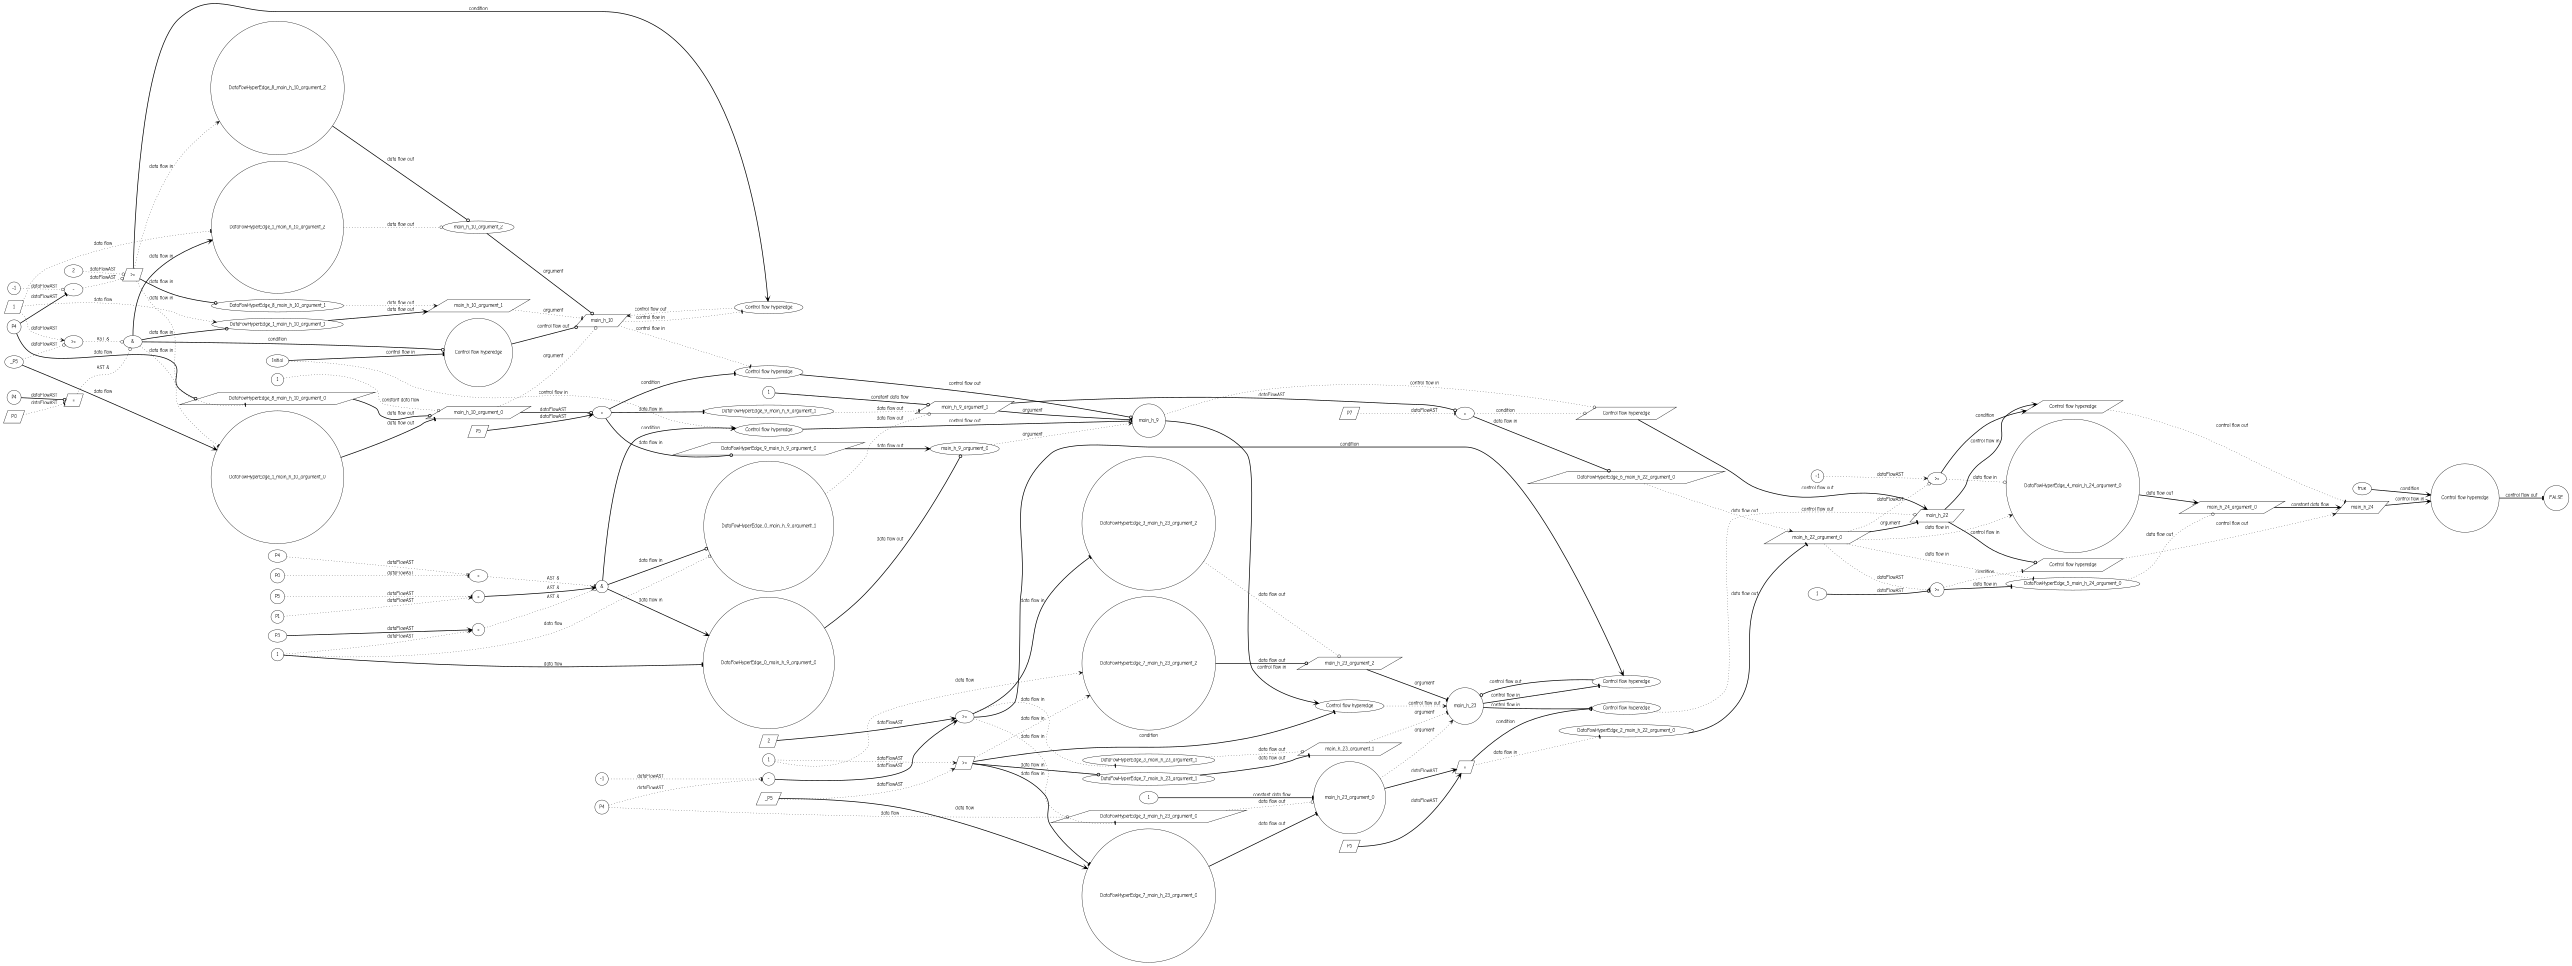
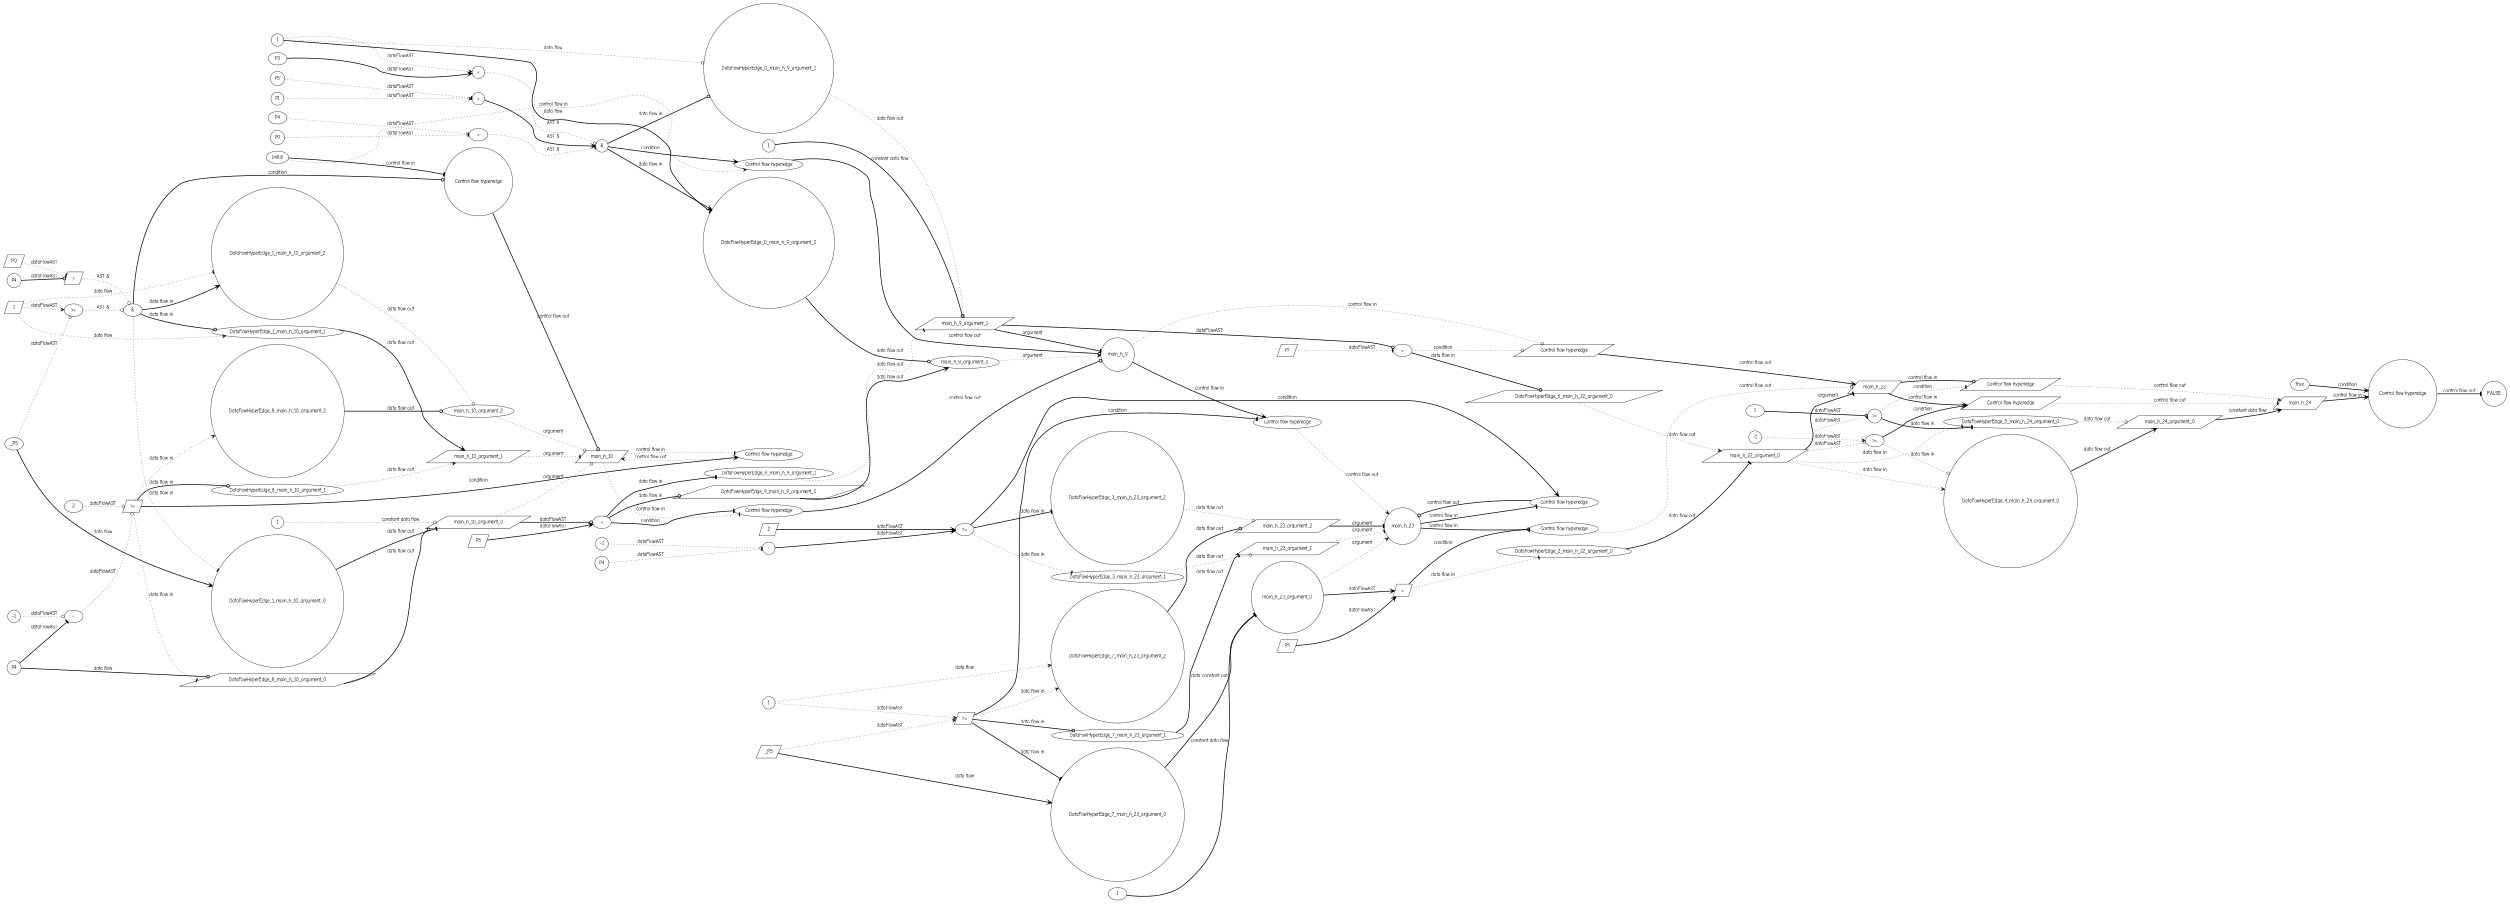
(539, 273) -> (539, 433)
(1149, 816) -> none
(1272, 824) -> (1210, 676)
